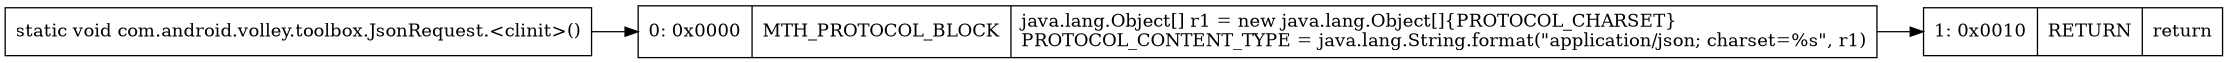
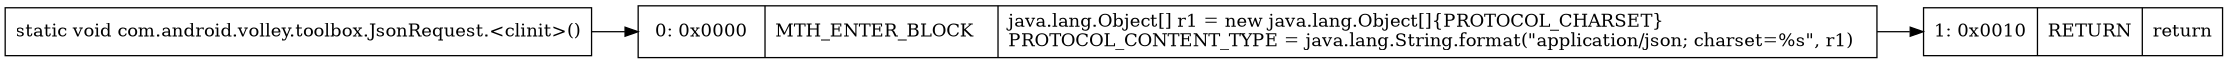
(882, 31) -> (875, 31)
